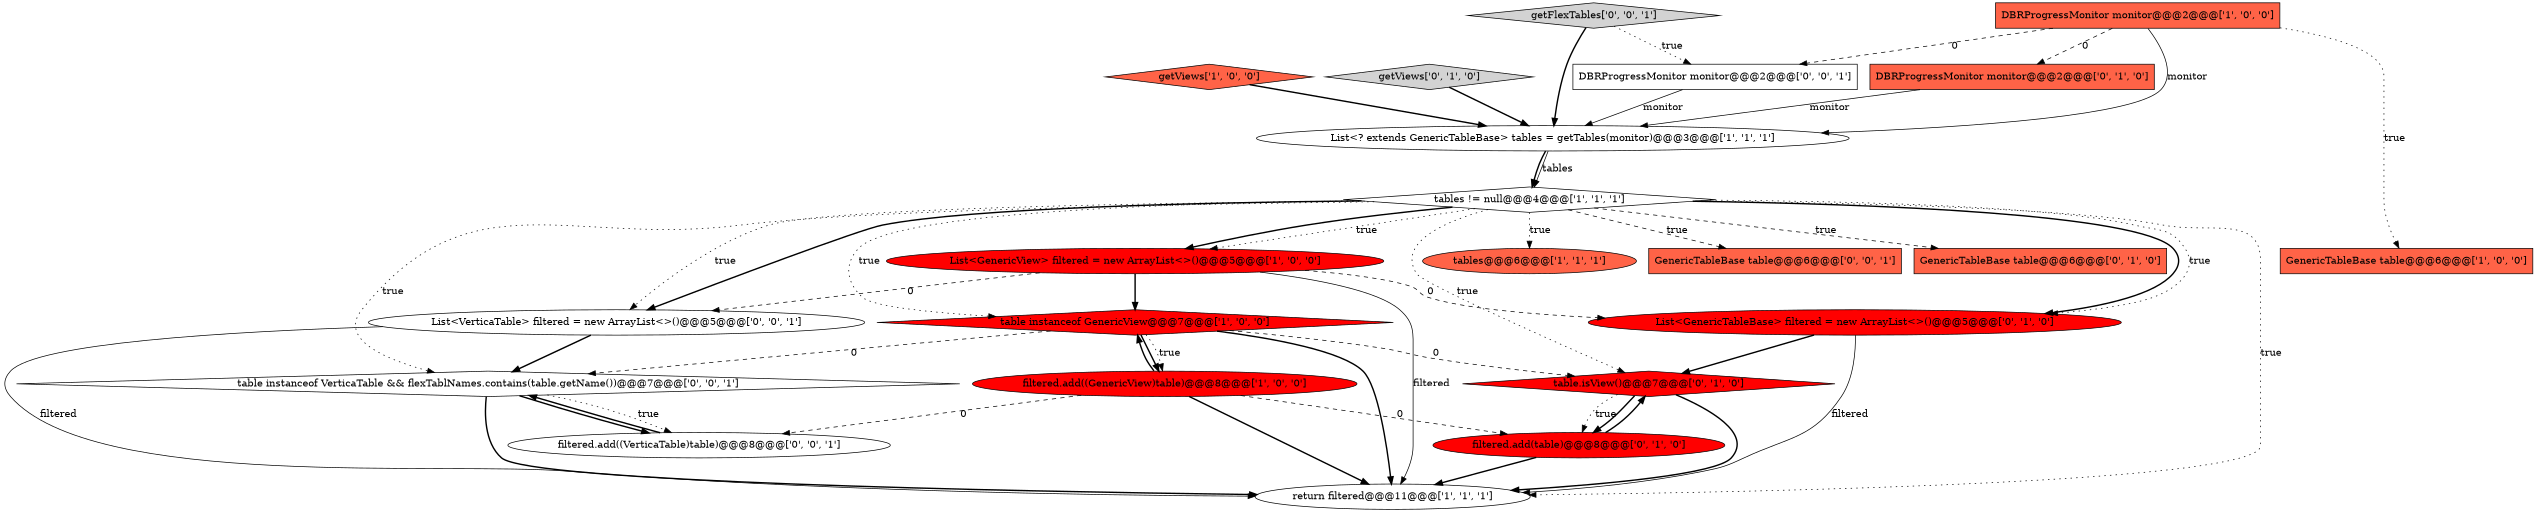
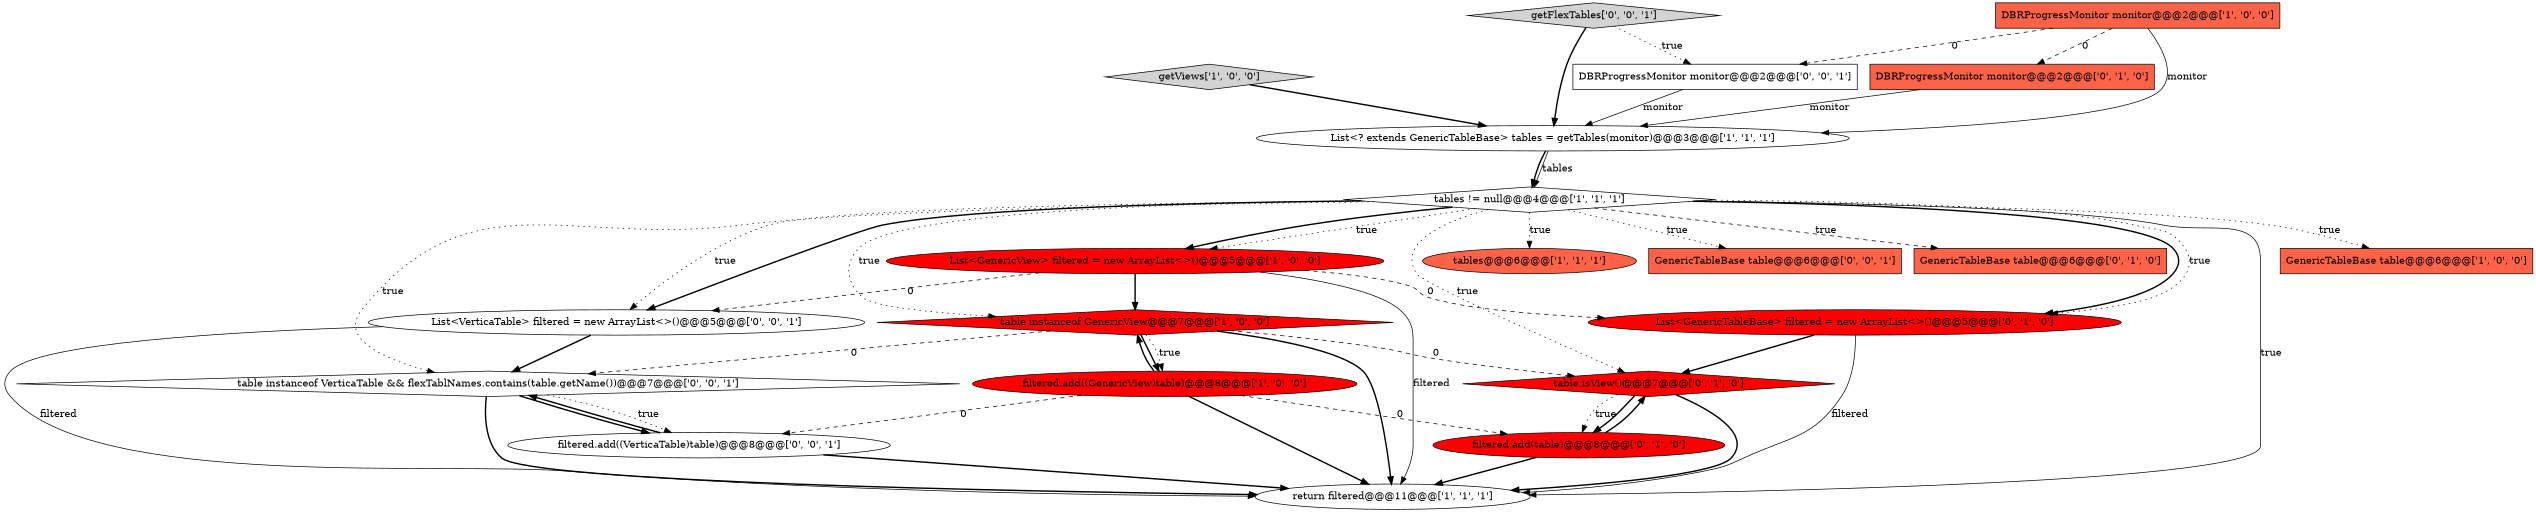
(1209, 77) -> (1209, 77)
(1429, 77) -> none
(2384, 100) -> (2094, 212)
(1644, 228) -> (1644, 228)
(2260, 425) -> (2260, 425)
none -> (1052, 471)
